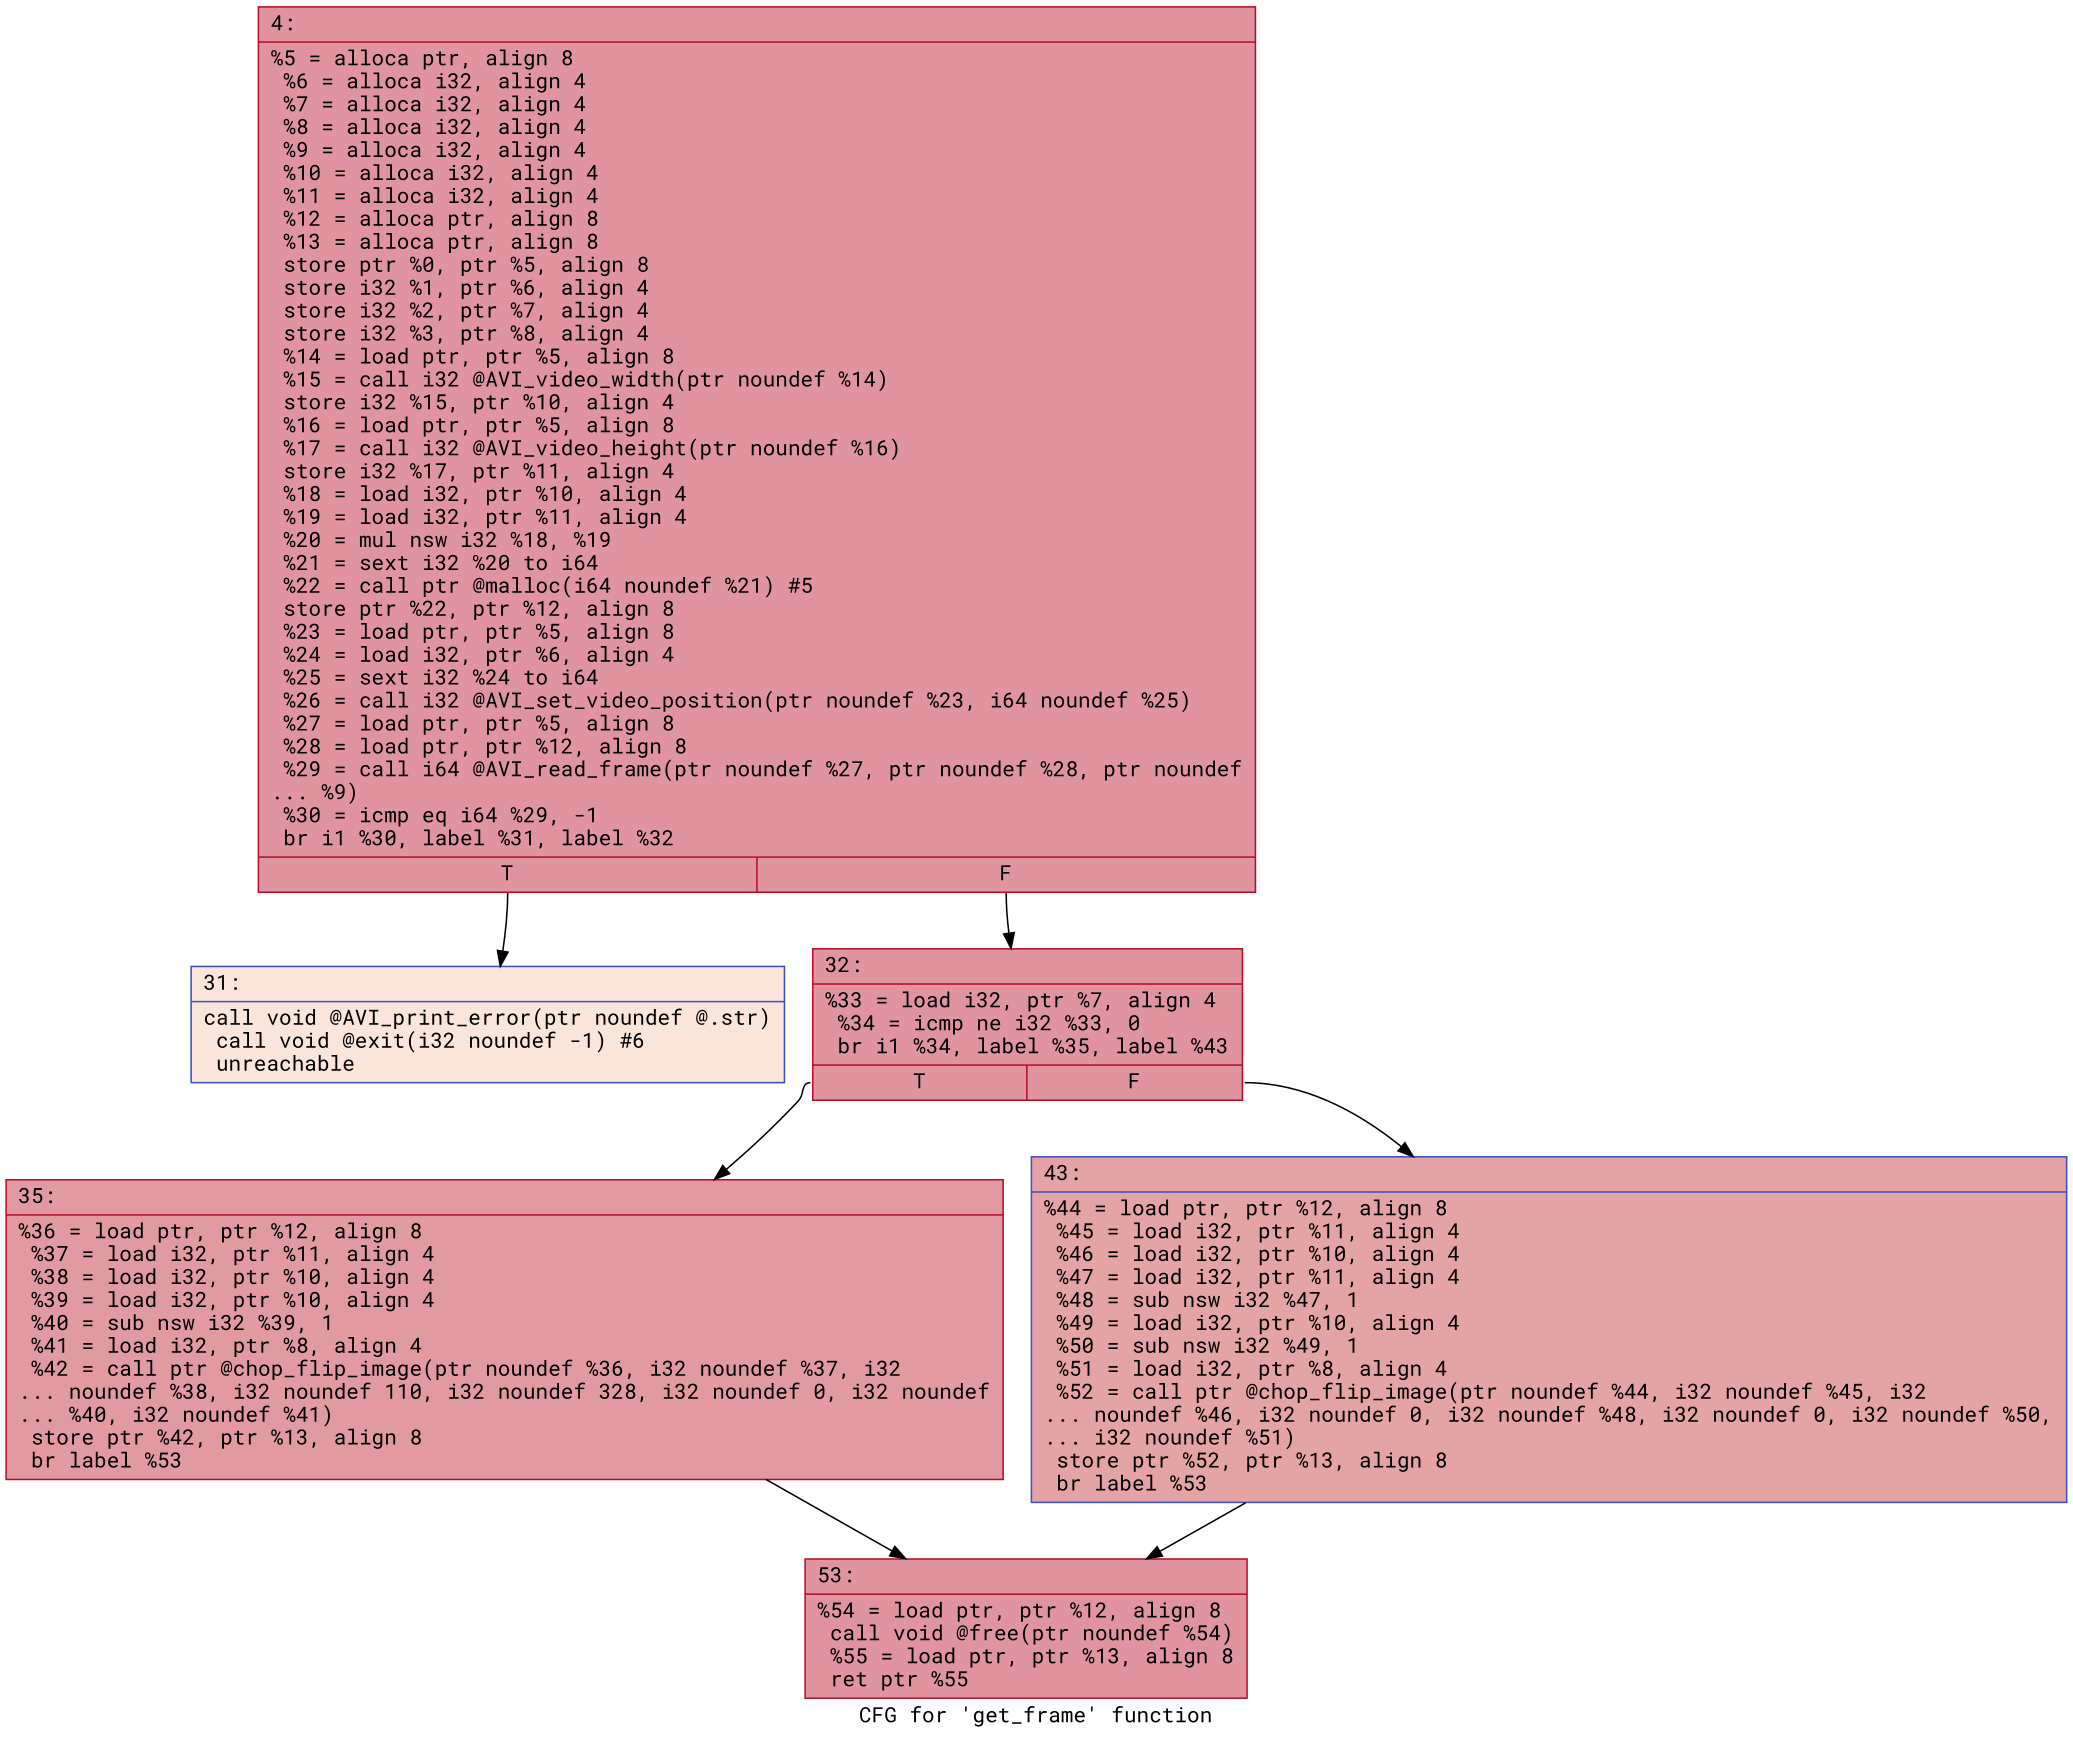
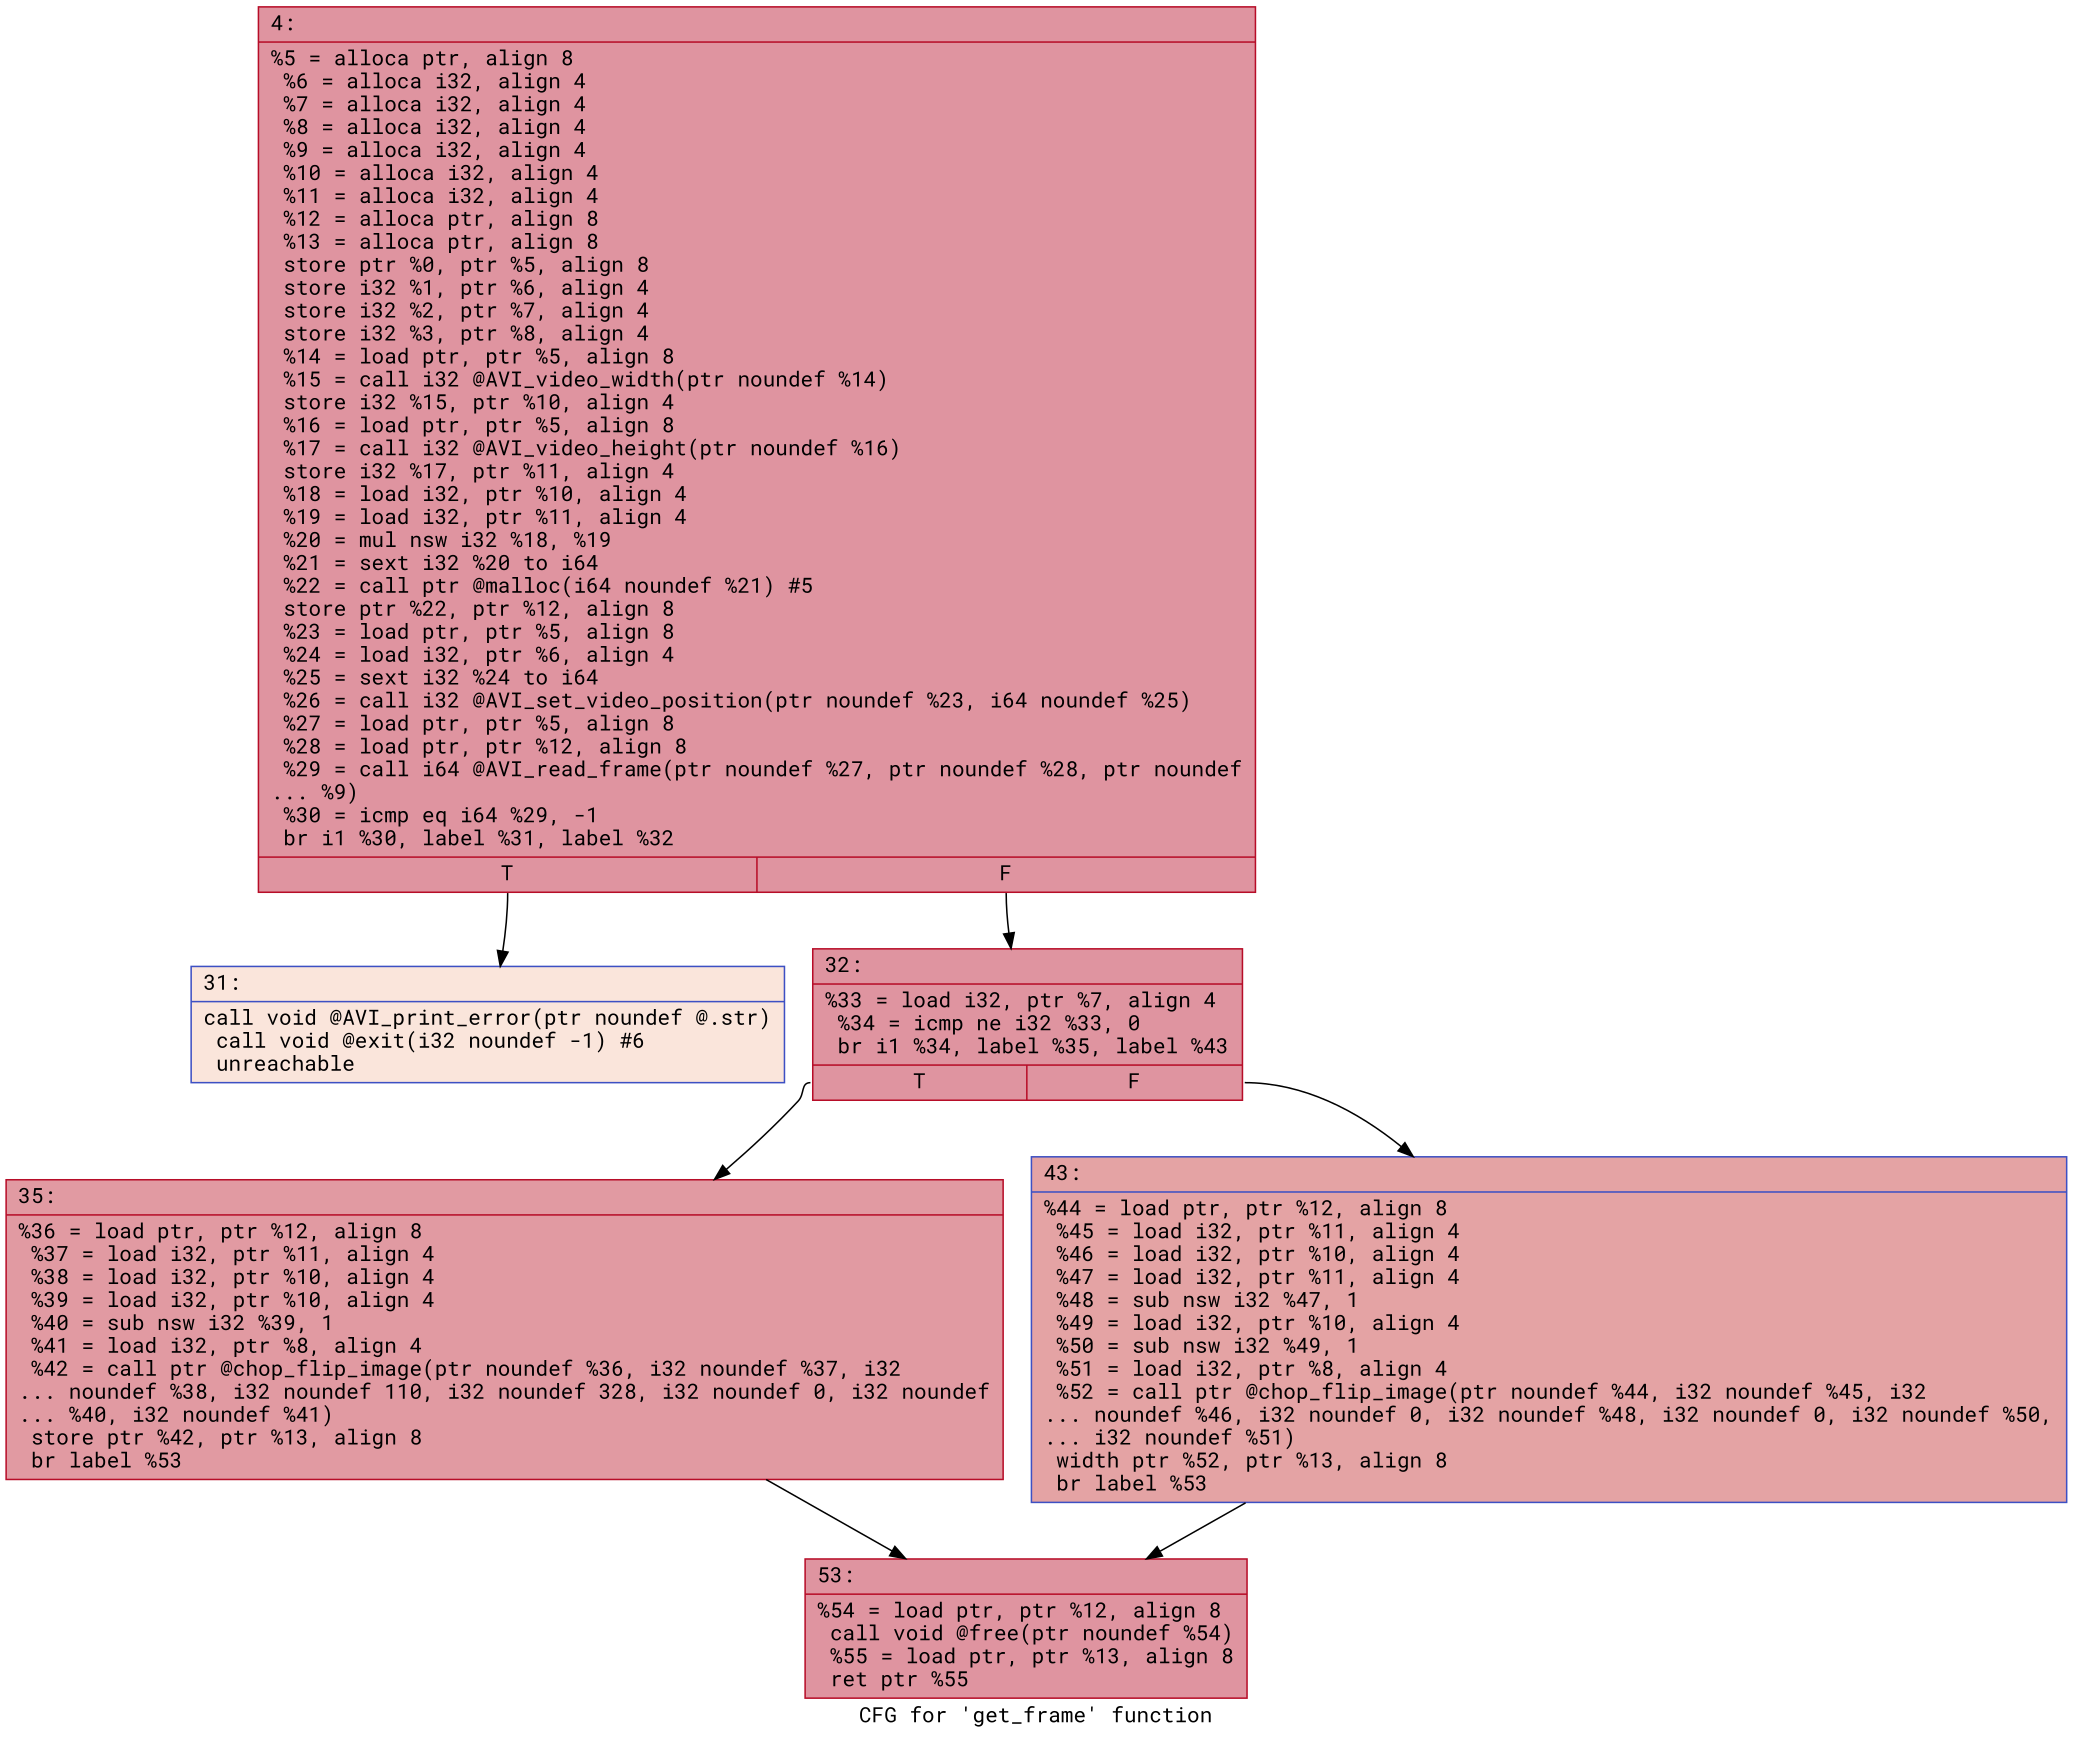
(1246, 1461) -> (1246, 1461)
